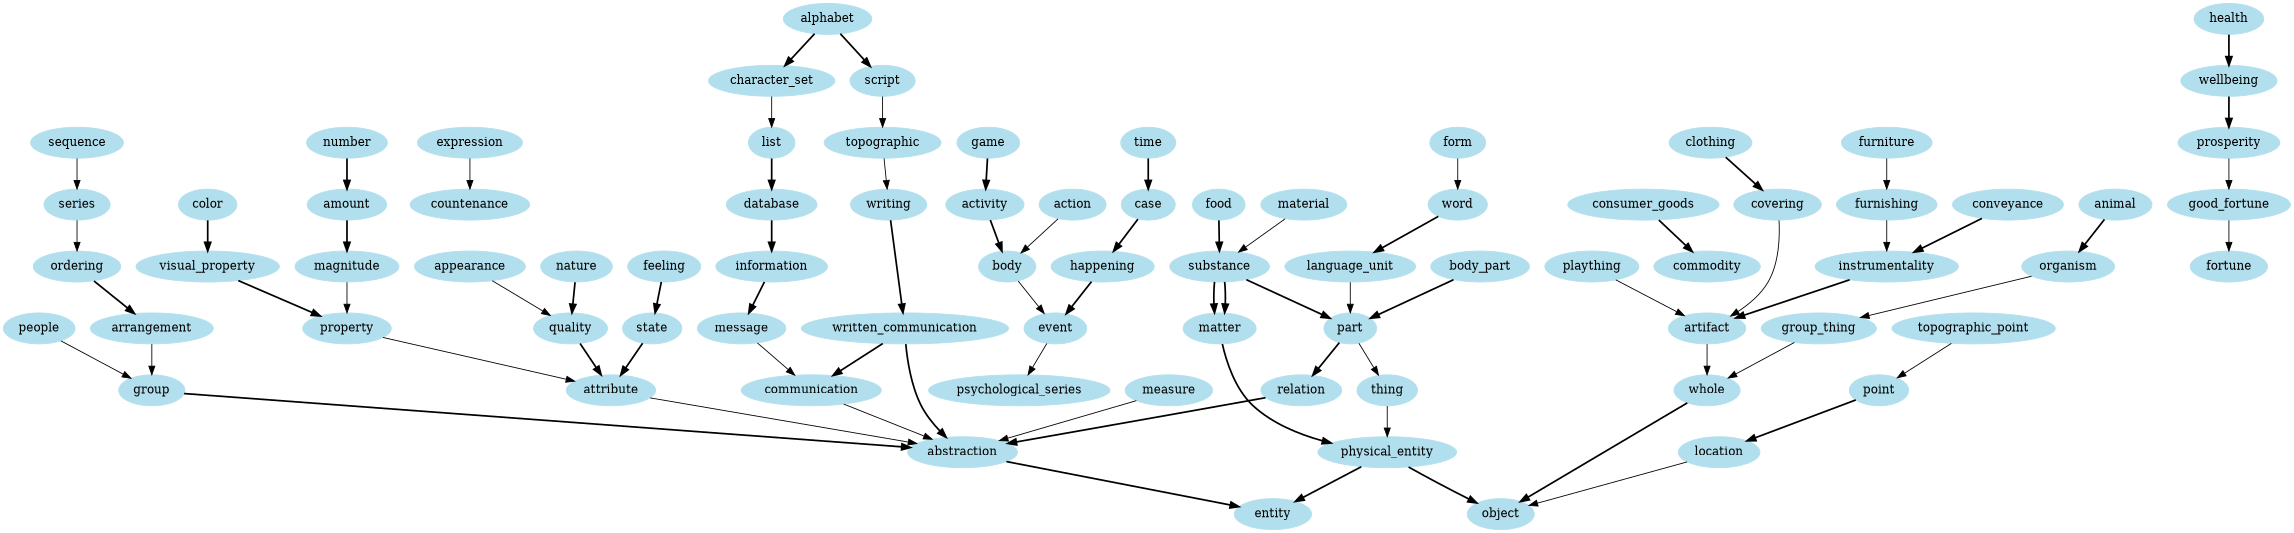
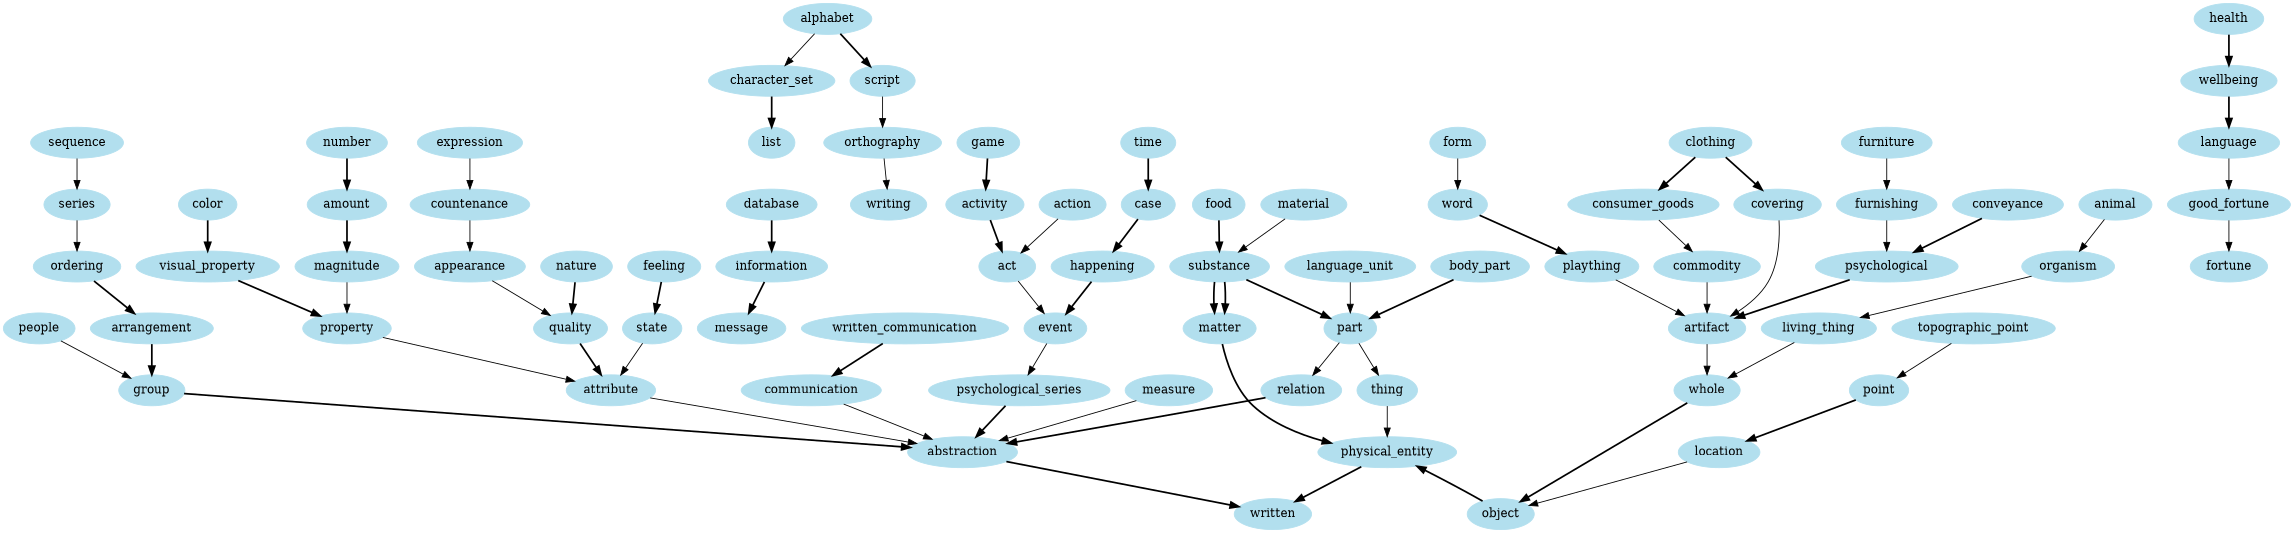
(803, 46) -> (803, 46)
(772, 108) -> (772, 108)
(883, 143) -> (883, 143)
(2229, 143) -> (2229, 143)
(772, 169) -> none
none -> (1681, 170)
none -> (470, 231)
(1410, 232) -> (1518, 233)
(2095, 232) -> (2095, 232)
(1672, 233) -> (1672, 233)
(896, 262) -> none
(1007, 267) -> (1007, 267)
(1887, 267) -> (1887, 267)
none -> (1707, 293)
(1819, 328) -> (1819, 328)
(152, 355) -> (152, 355)
(634, 356) -> (634, 356)
(773, 356) -> none
(1329, 356) -> (1329, 356)
(915, 391) -> (994, 418)
(1439, 483) -> (1454, 485)
(1273, 514) -> (1273, 514)
